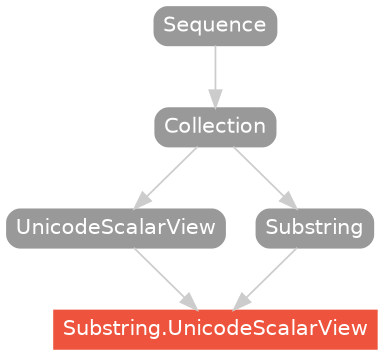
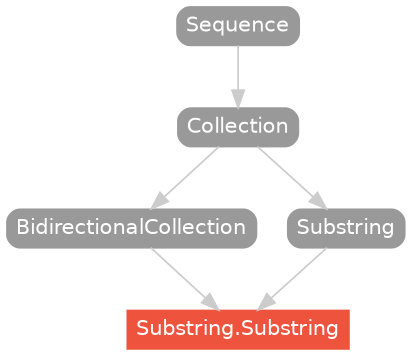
(116, 229) -> (132, 229)
(215, 330) -> (238, 330)
